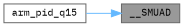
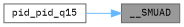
(45, 13) -> (45, 13)
